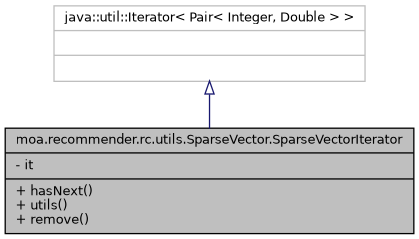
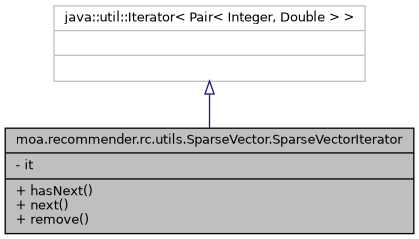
(42, 206) -> (42, 206)
